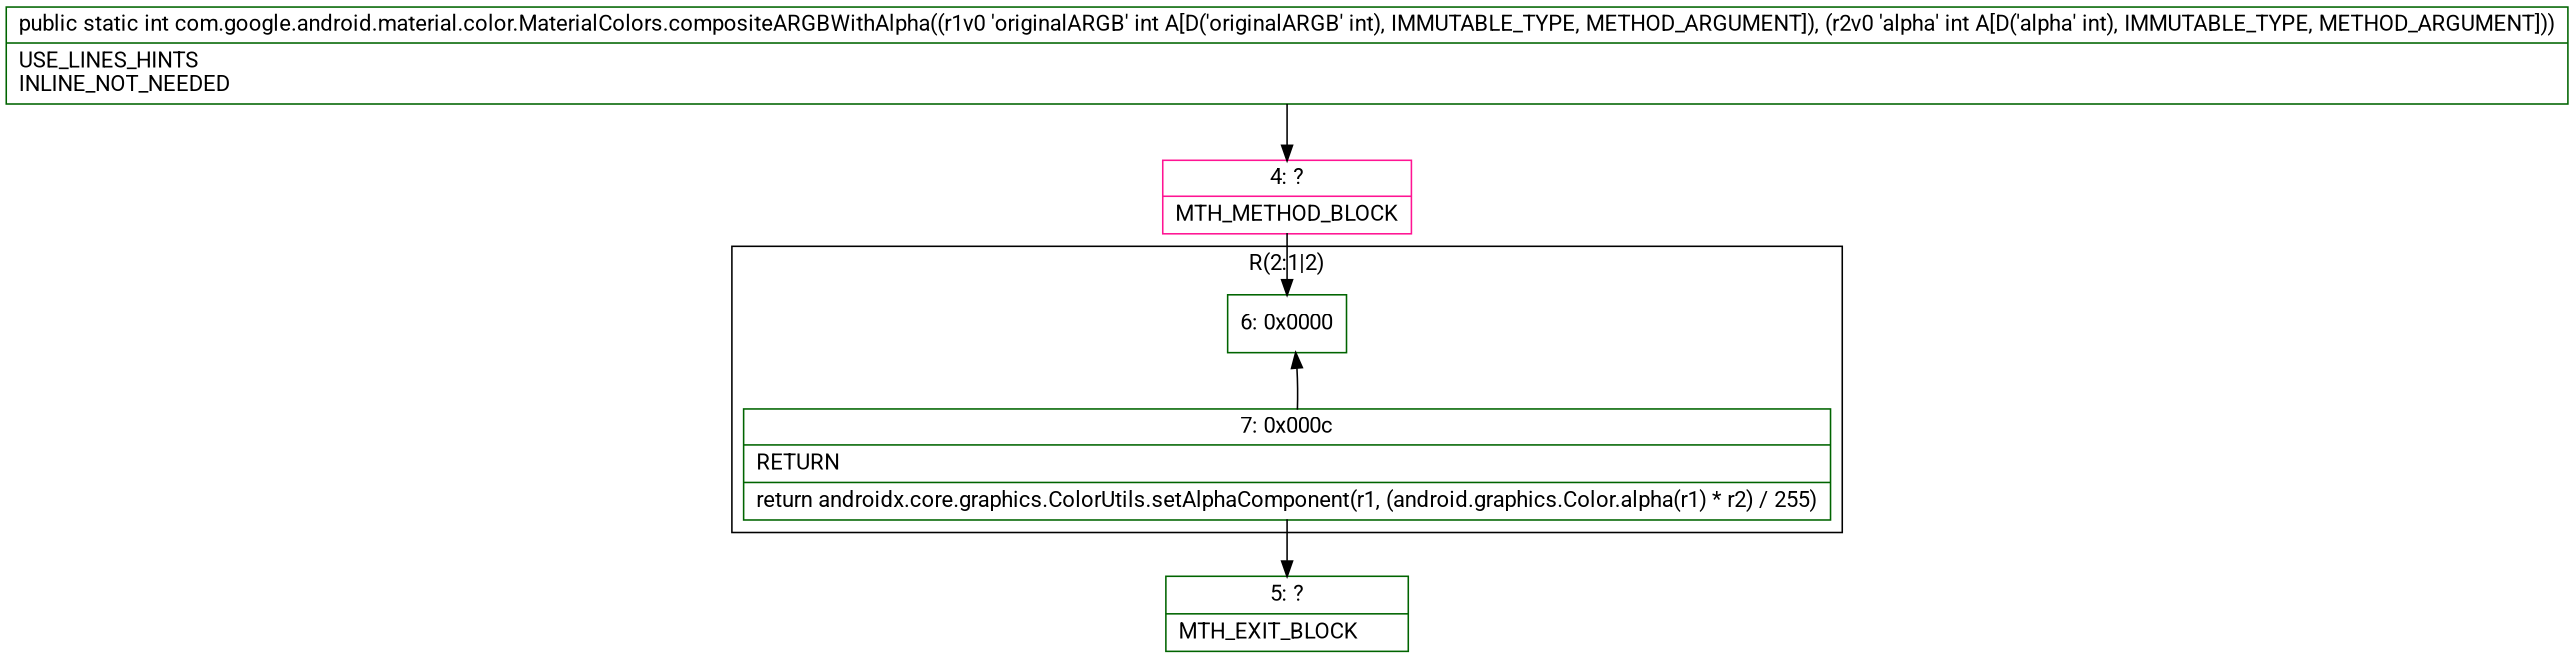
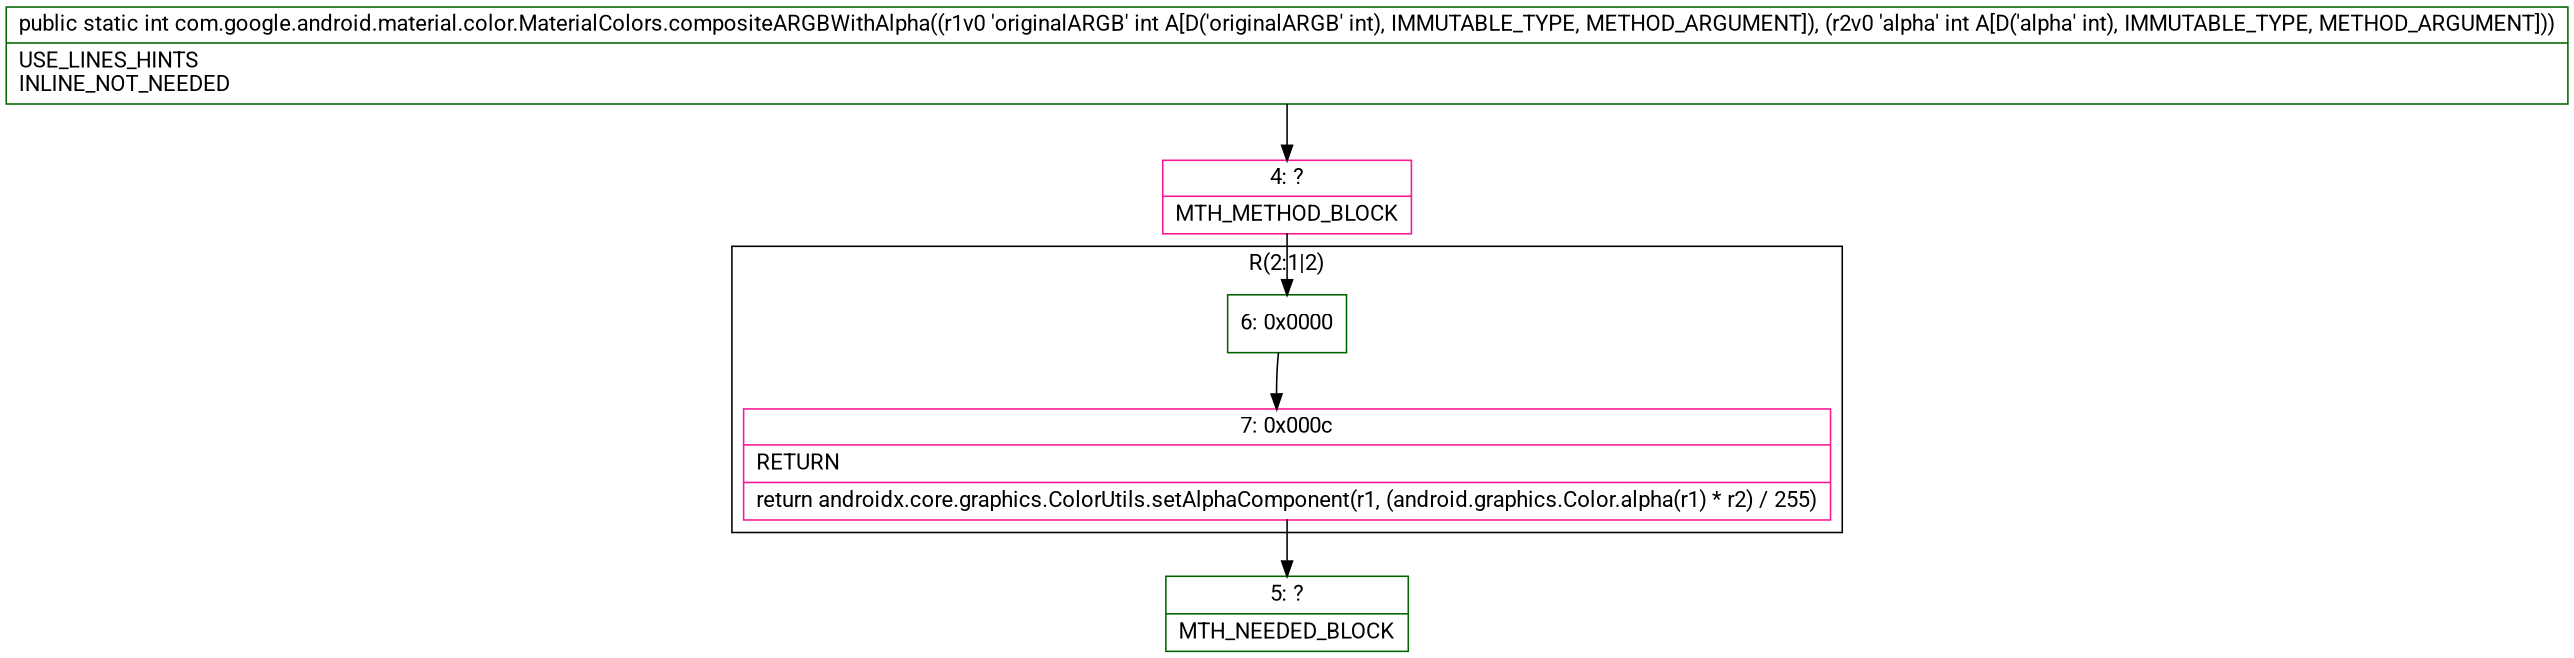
(1298, 389) -> (1277, 373)
(1287, 464) -> (1287, 464)
(1268, 632) -> (1287, 632)
